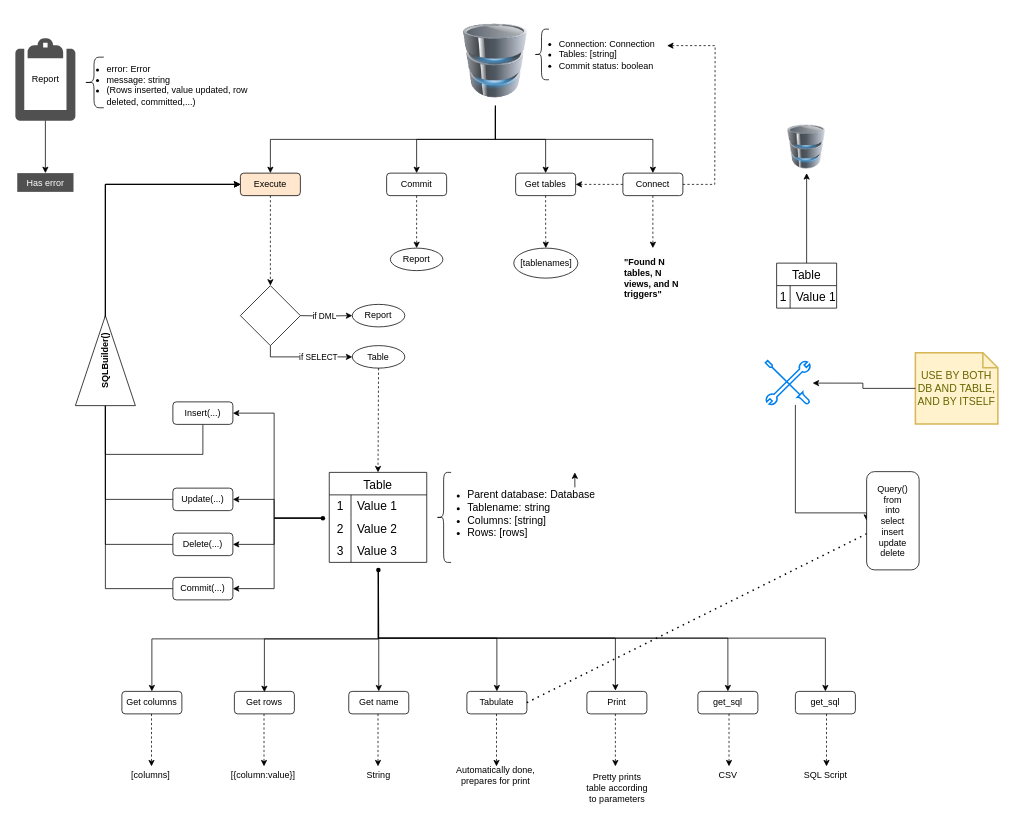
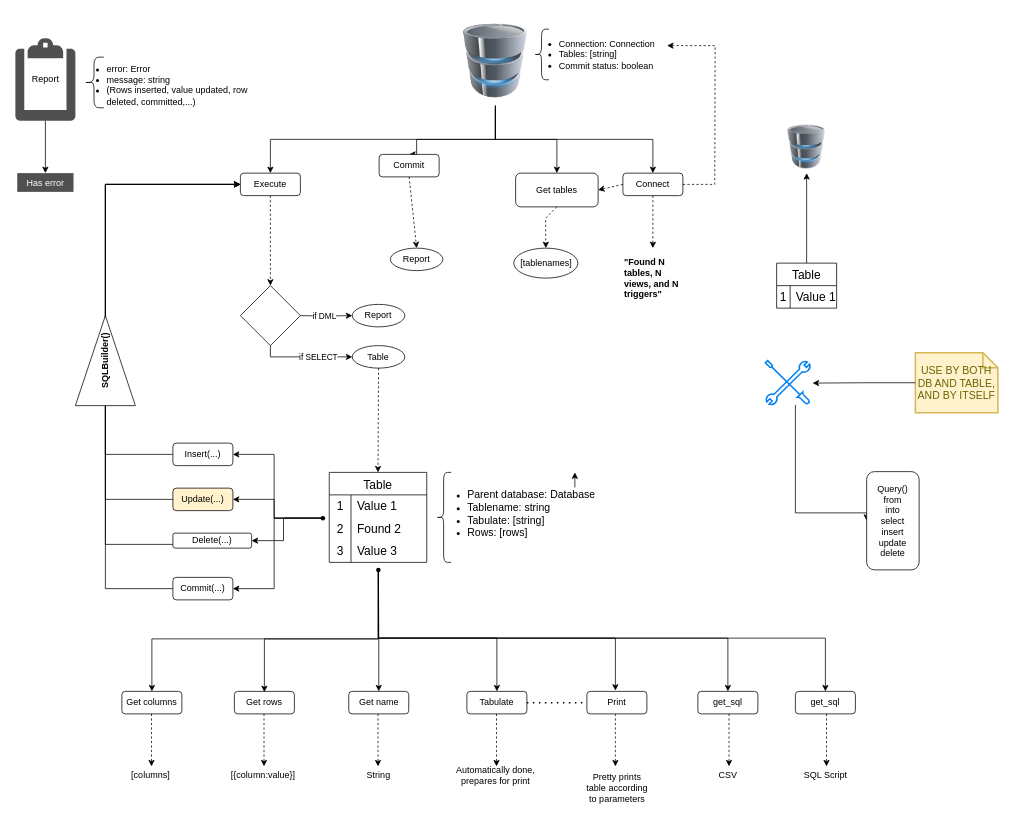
(270, 184) -> (270, 184)
(417, 184) -> (409, 165)
(546, 184) -> (557, 190)
(957, 388) -> (957, 383)
(203, 413) -> (203, 454)
(203, 499) -> (203, 499)
(497, 513) -> (497, 513)
(378, 528) -> (379, 528)
(203, 544) -> (212, 540)
(764, 584) -> (557, 702)
